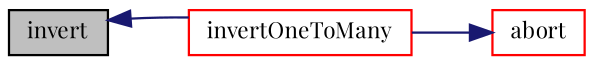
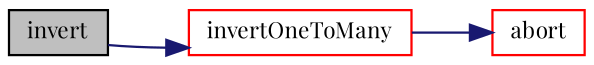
(160, 18) -> (137, 47)
